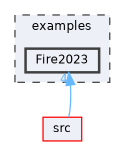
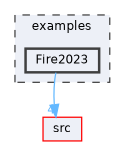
(71, 101) -> (54, 90)
